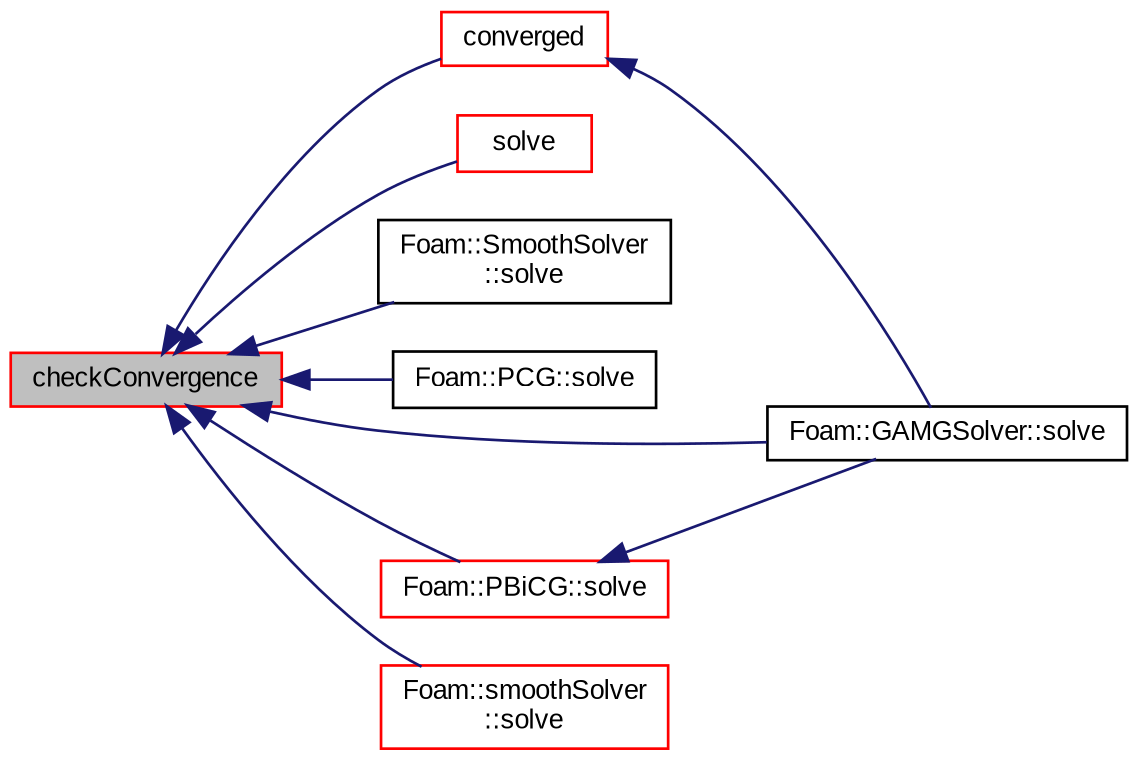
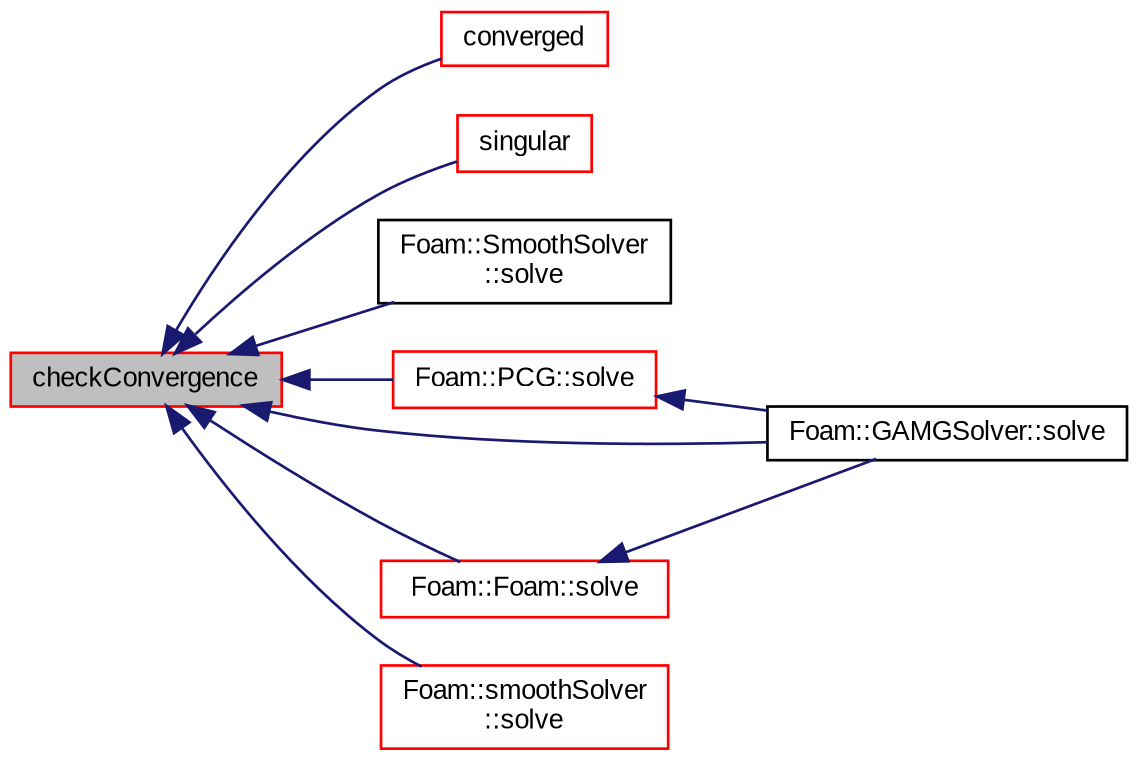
(525, 144) -> (525, 144)
(804, 219) -> (726, 405)
(525, 380) -> (525, 380)
(525, 589) -> (525, 589)
